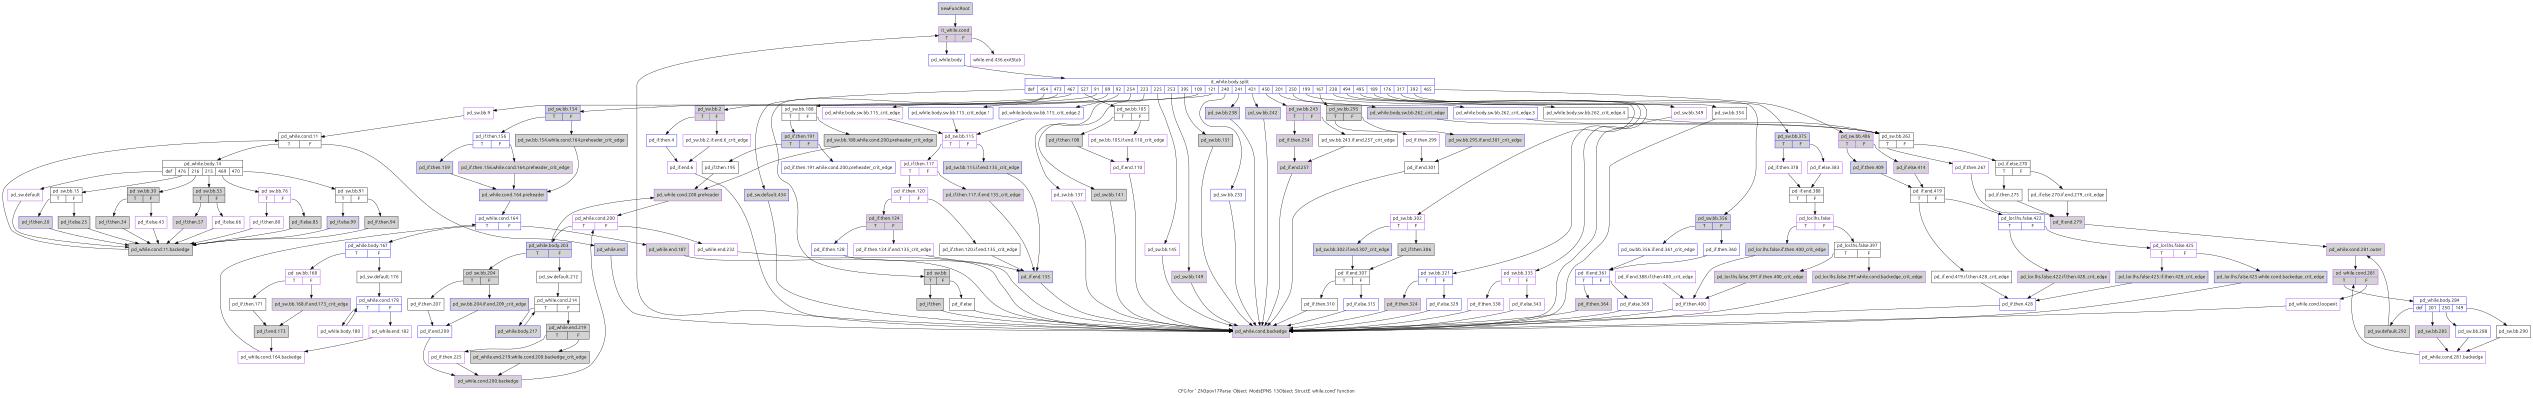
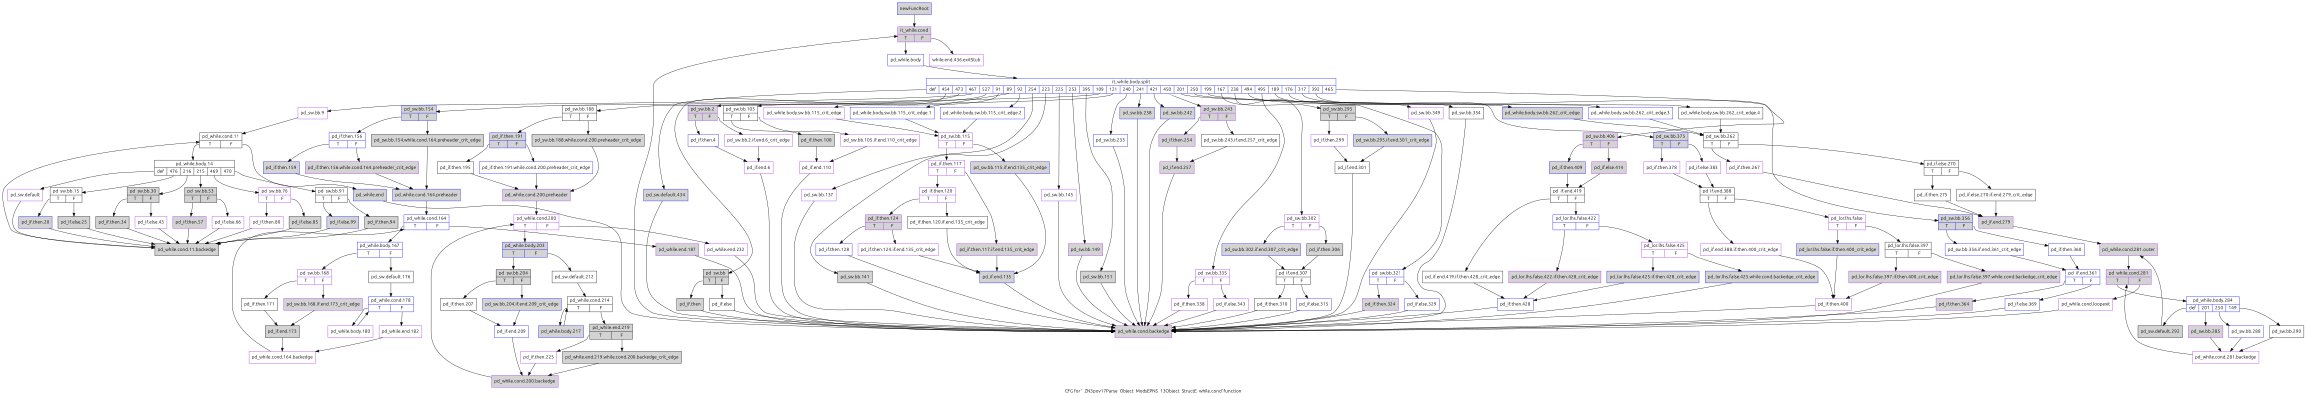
(593, 206) -> (536, 180)
none -> (1716, 224)
